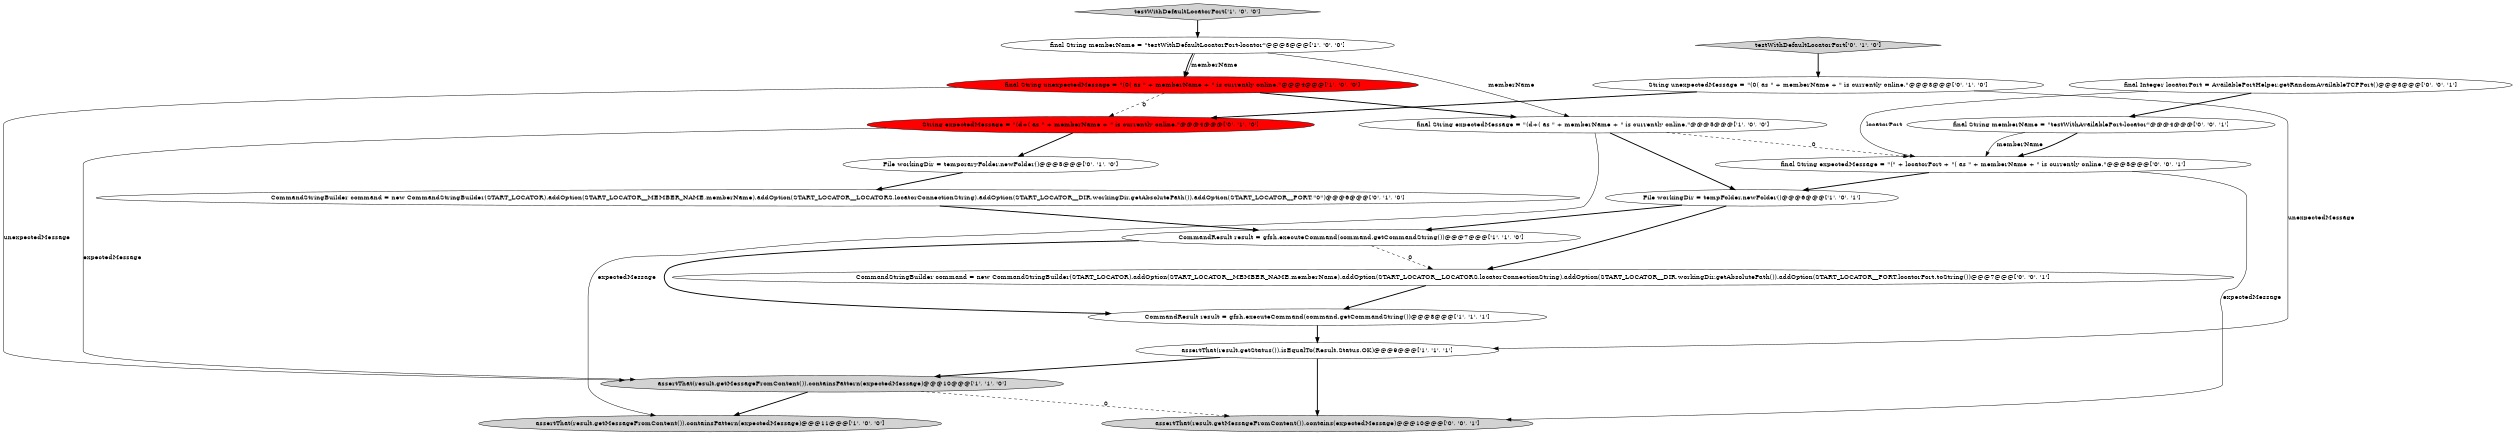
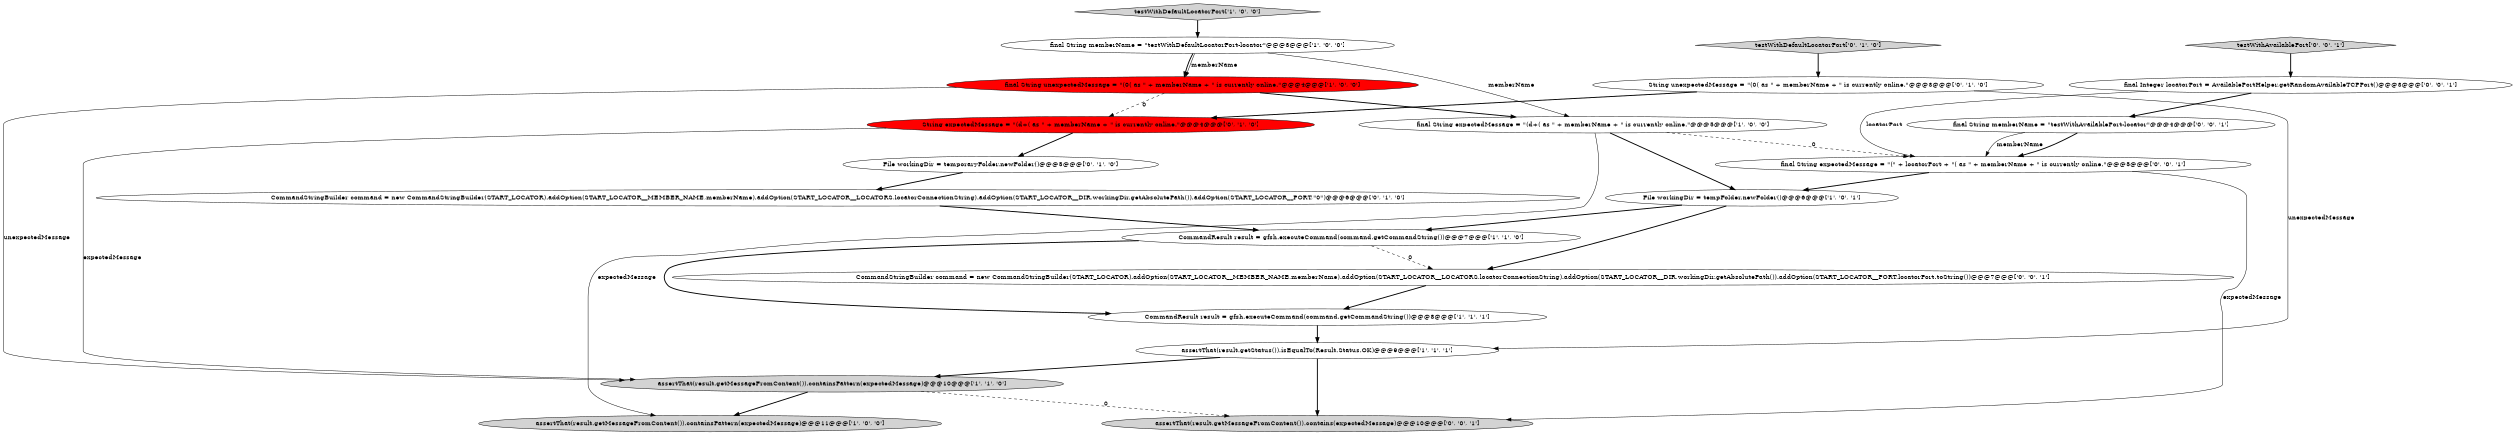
none -> (2291, 45)
